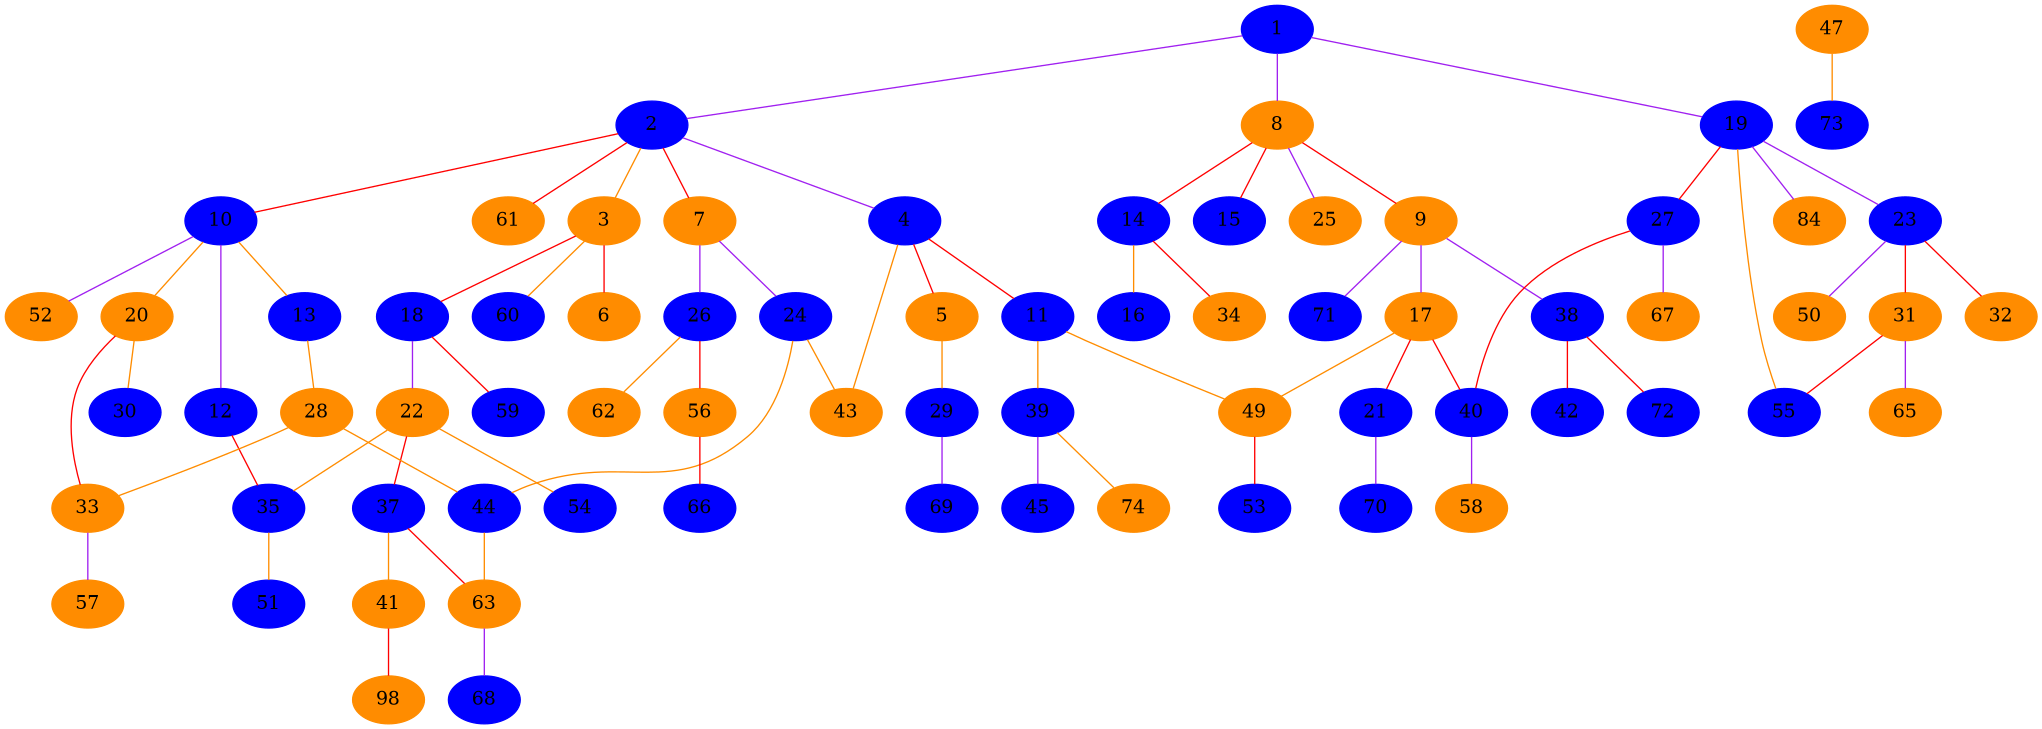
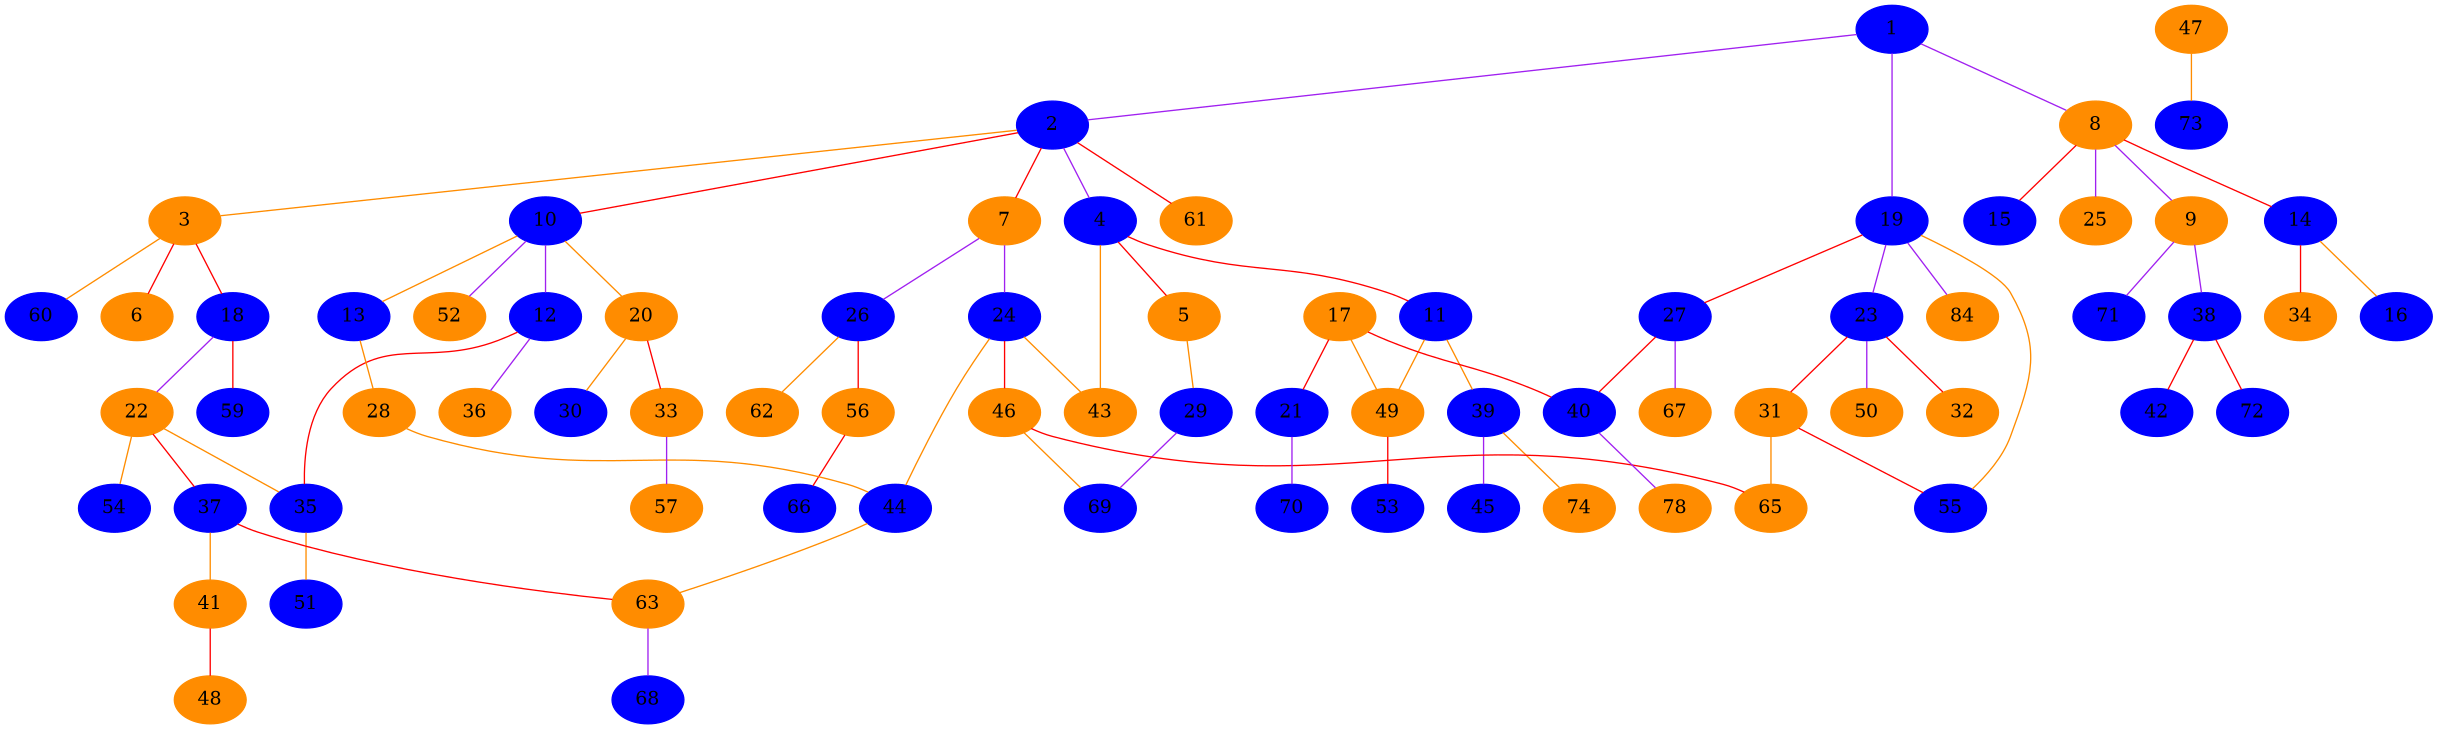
(1349, 173) -> (2143, 173)
(1421, 269) -> none
(1905, 365) -> (1771, 461)
none -> (475, 412)
none -> (1005, 412)
(204, 463) -> none
(1472, 508) -> (1675, 508)
(389, 700) -> (210, 700)
